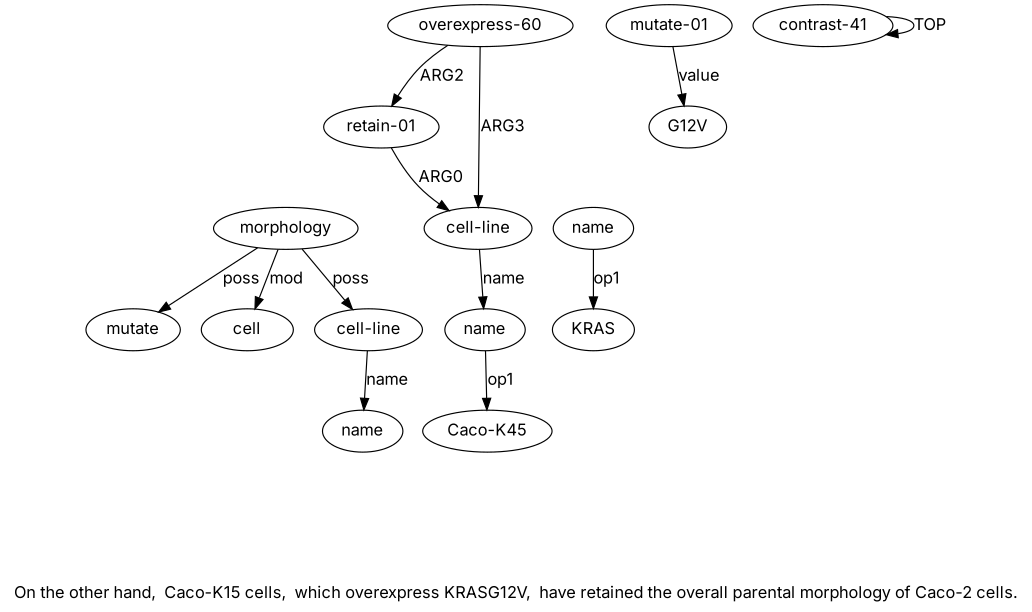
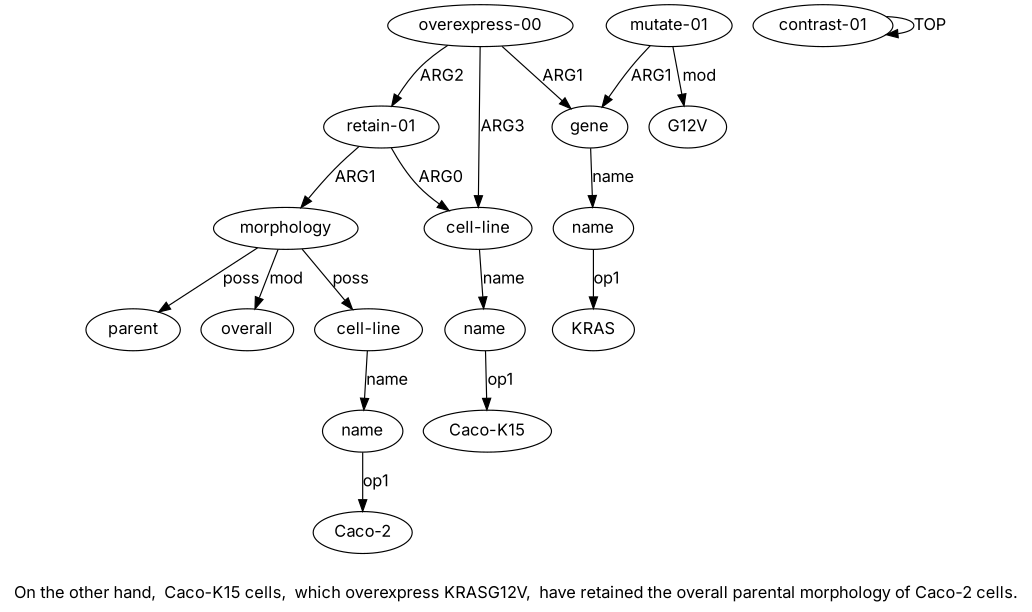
(480, 26) -> (480, 26)
(823, 26) -> (823, 26)
(699, 76) -> (699, 76)
none -> (590, 127)
none -> (332, 171)
(133, 330) -> (133, 330)
(247, 330) -> (247, 330)
(487, 431) -> (487, 431)
none -> (363, 533)
